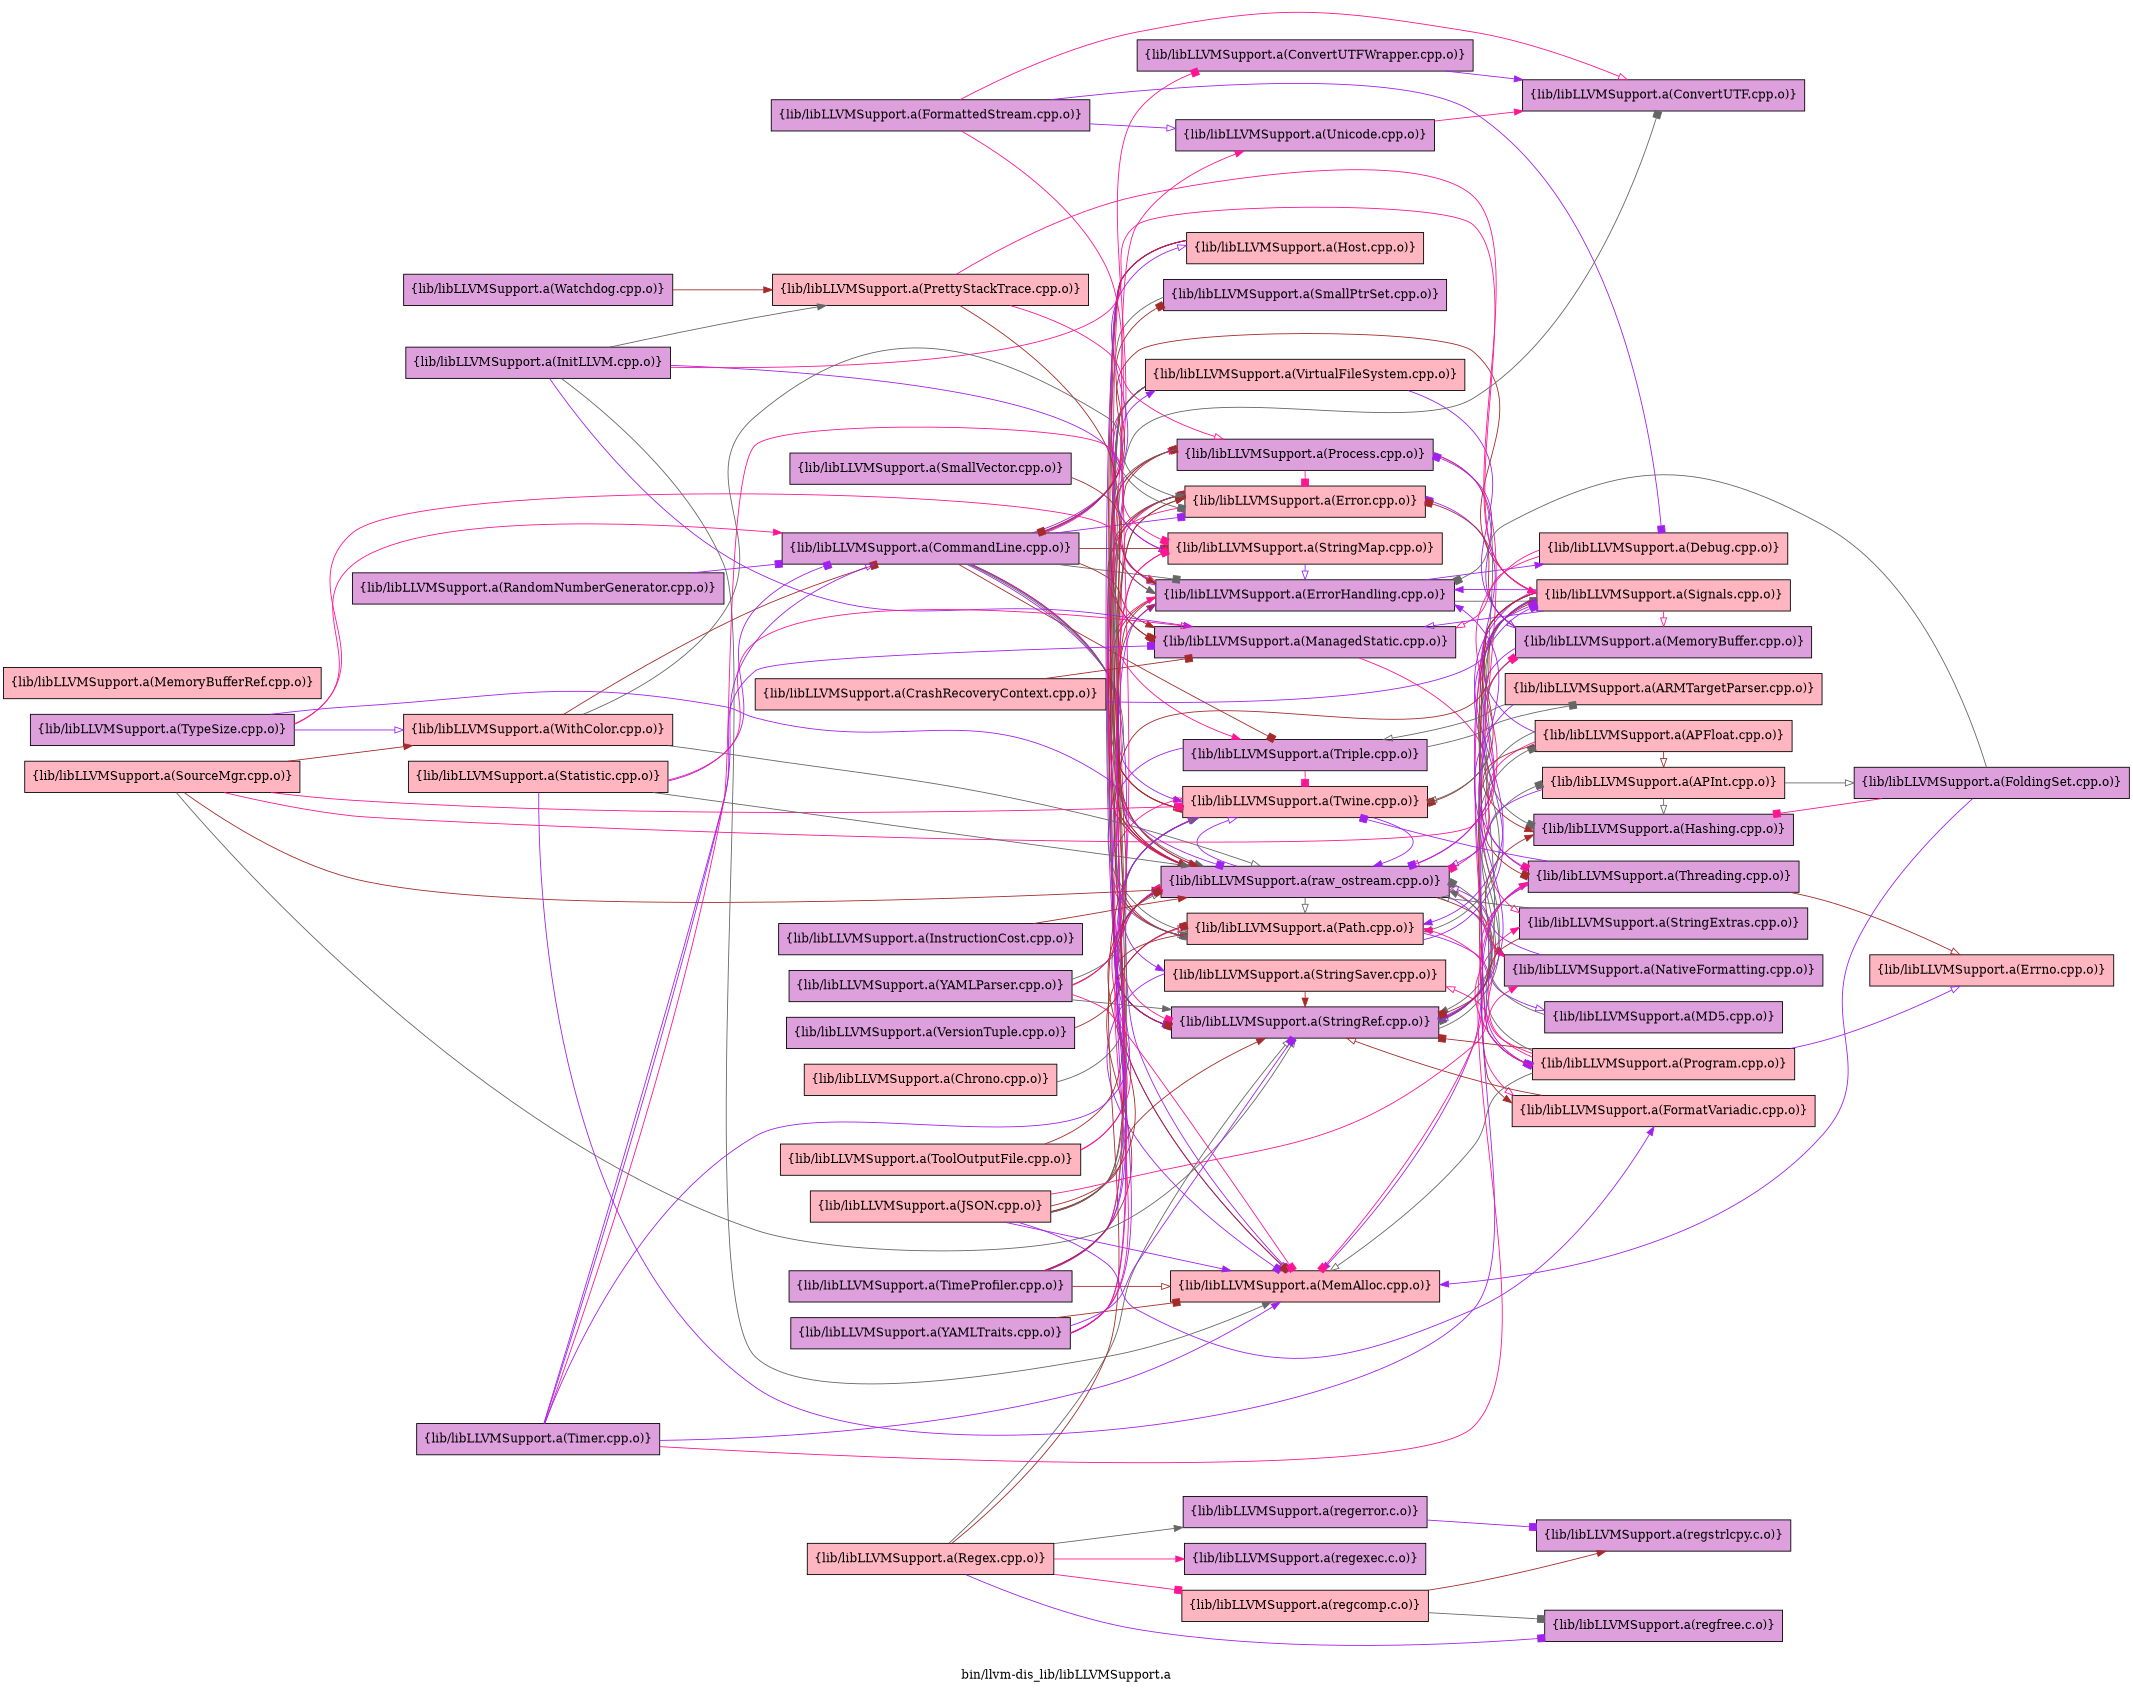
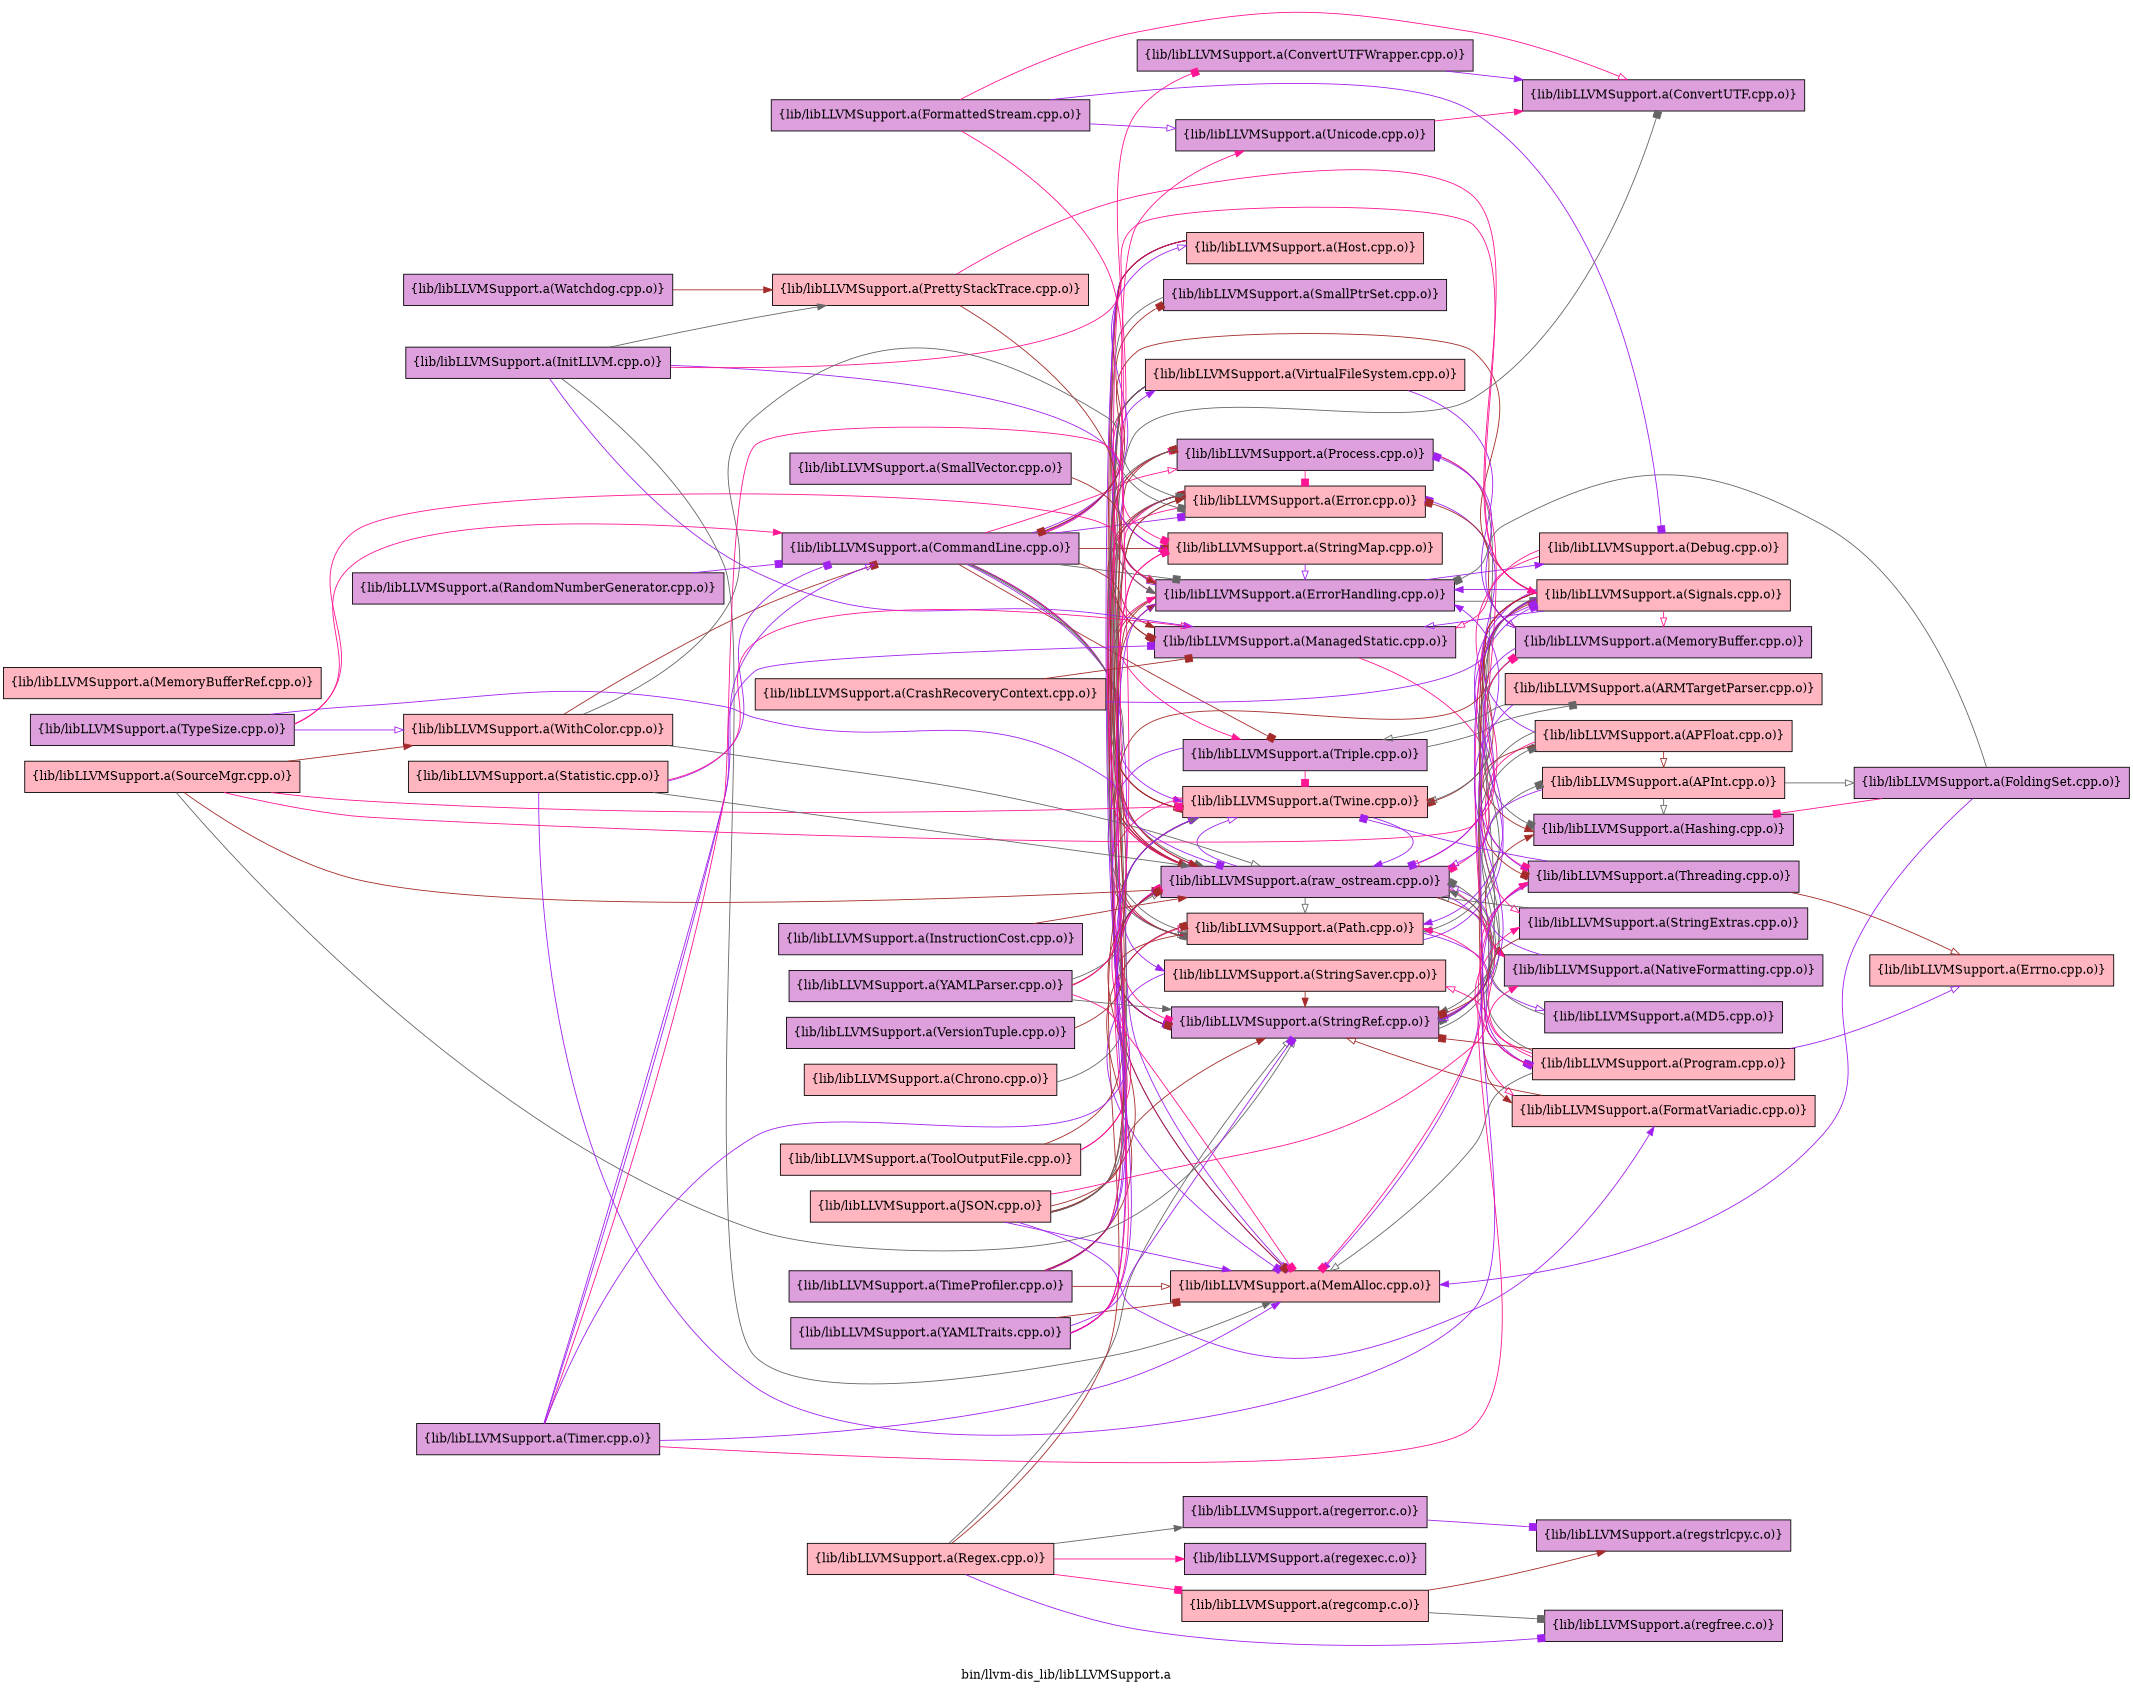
(1106, 351) -> (1077, 503)
